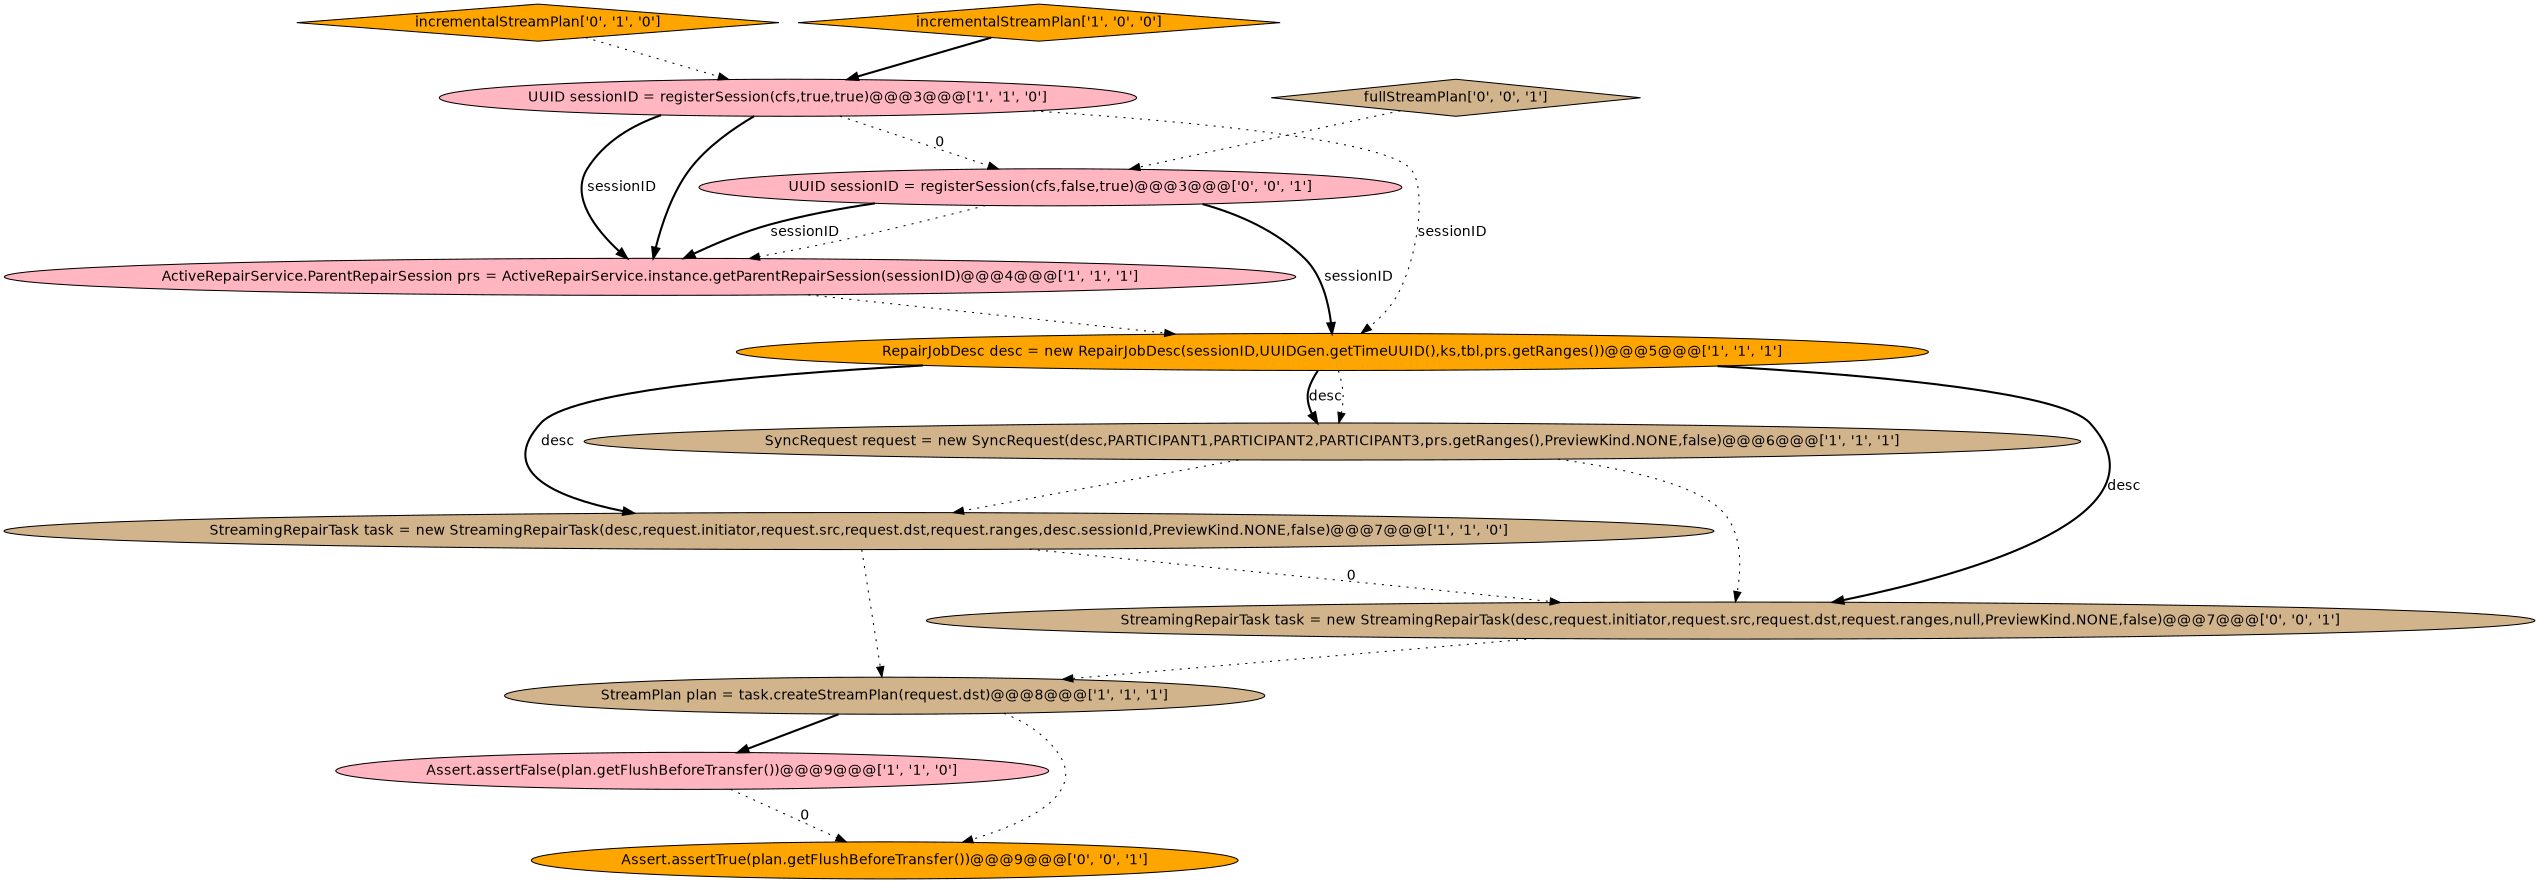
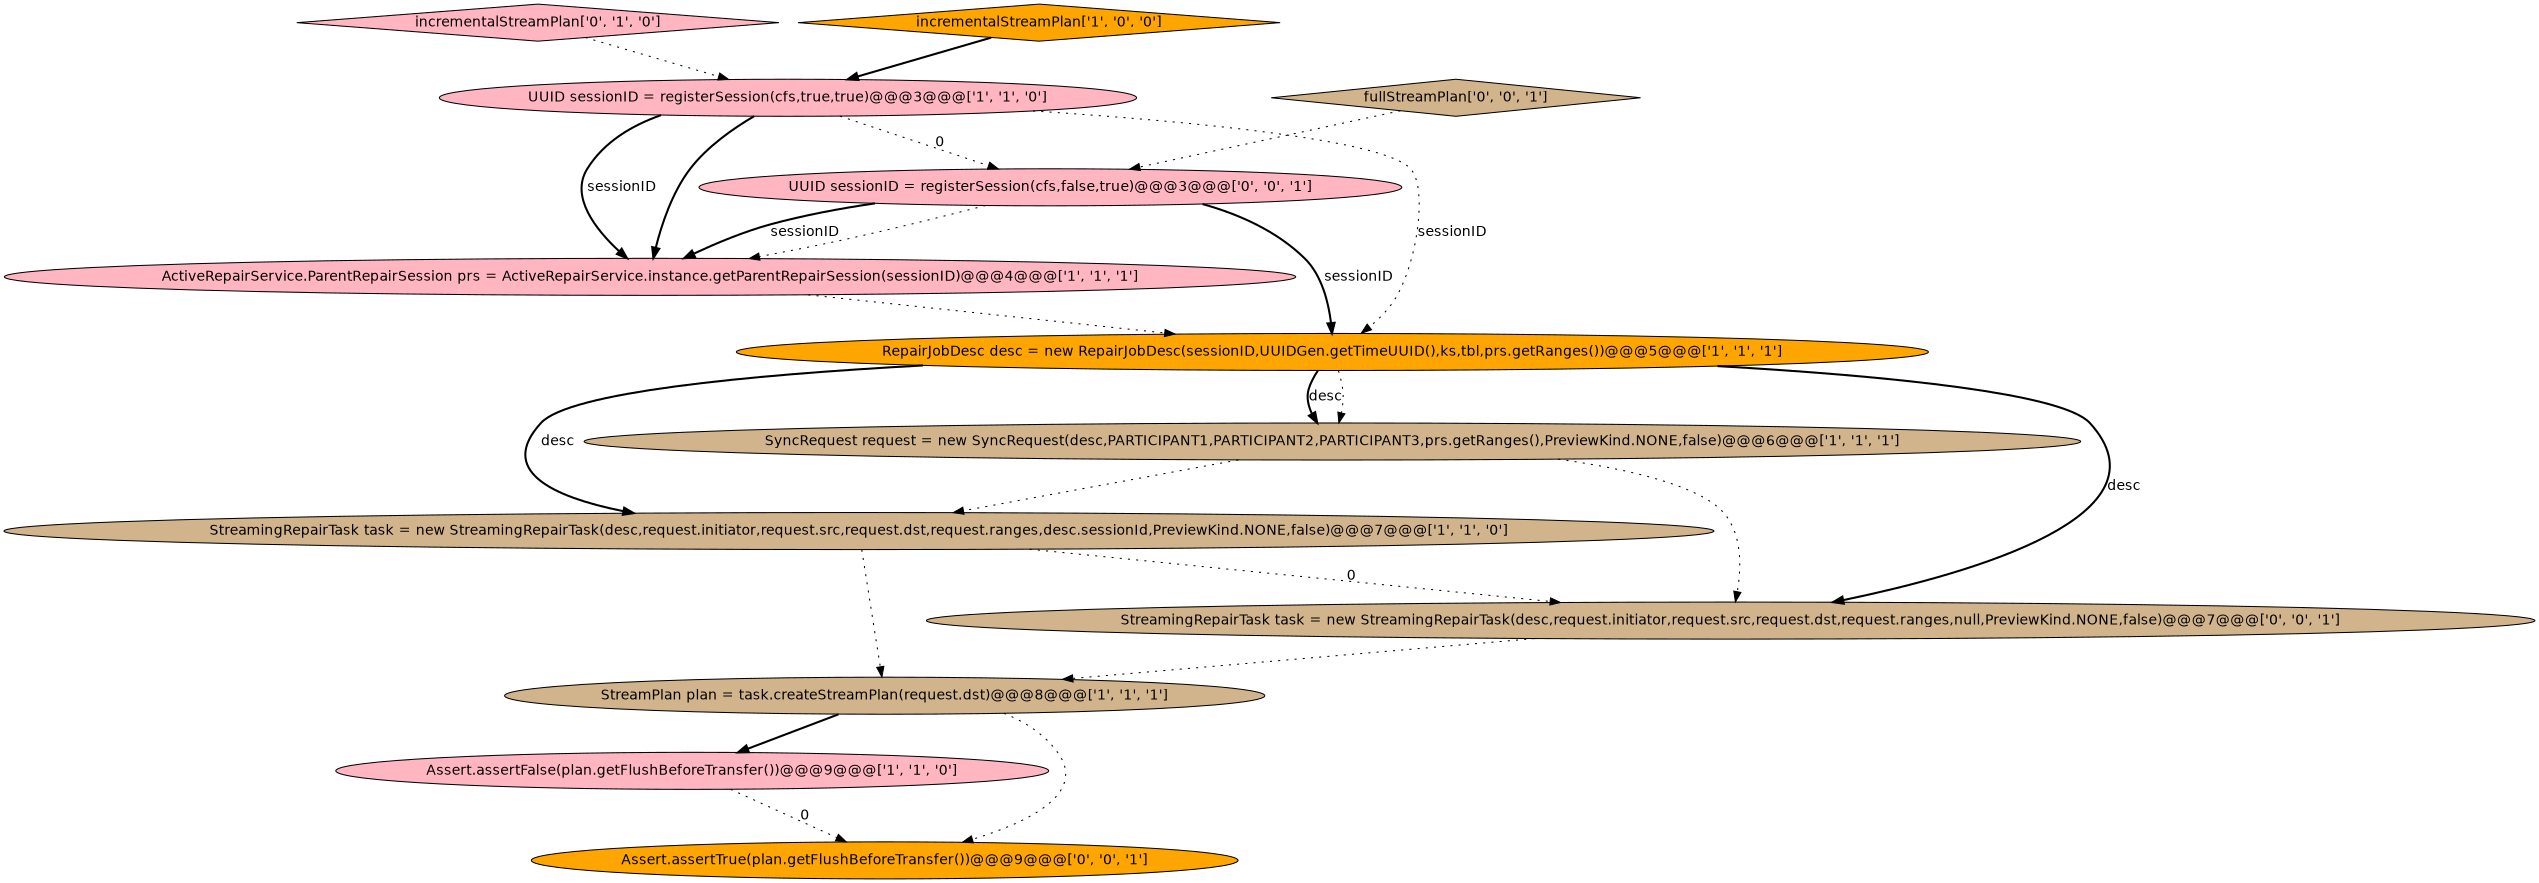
(538, 23) -> (538, 23)
